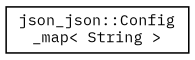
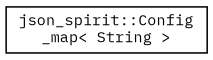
(97, 30) -> (107, 30)
